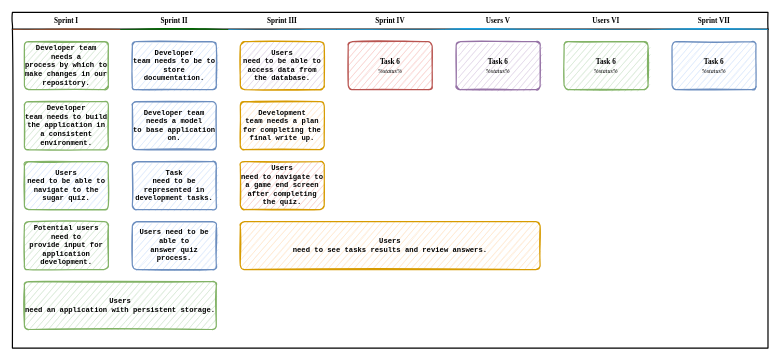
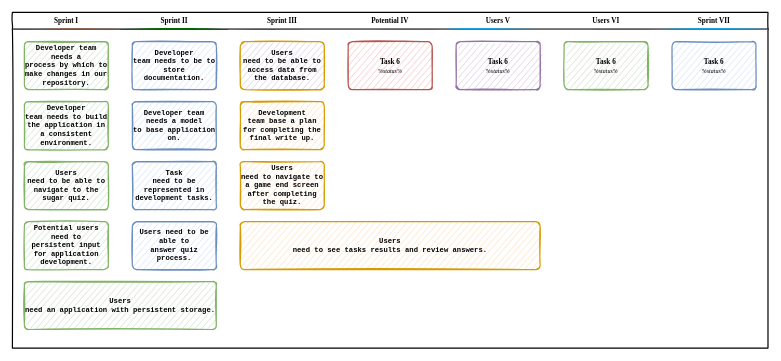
(390, 21) -> (390, 21)
(282, 126) -> (282, 126)
(66, 186) -> (66, 186)
(282, 186) -> (282, 186)
(66, 246) -> (66, 246)
